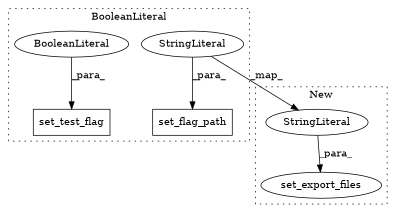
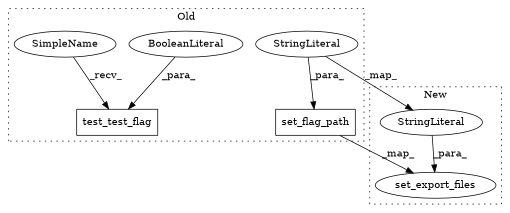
(129, 17) -> (186, 17)
none -> (65, 44)
(72, 122) -> (117, 122)
none -> (375, 153)
